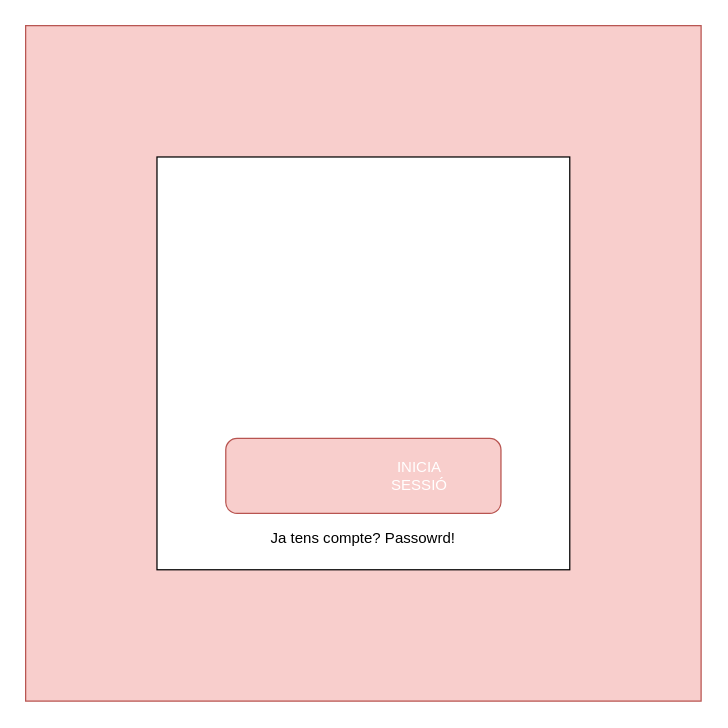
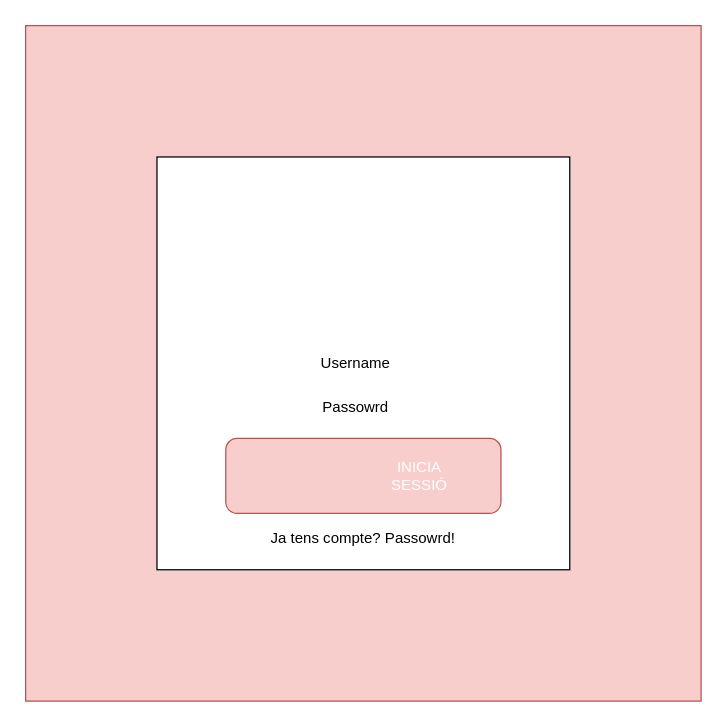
none -> (356, 363)
none -> (356, 407)
